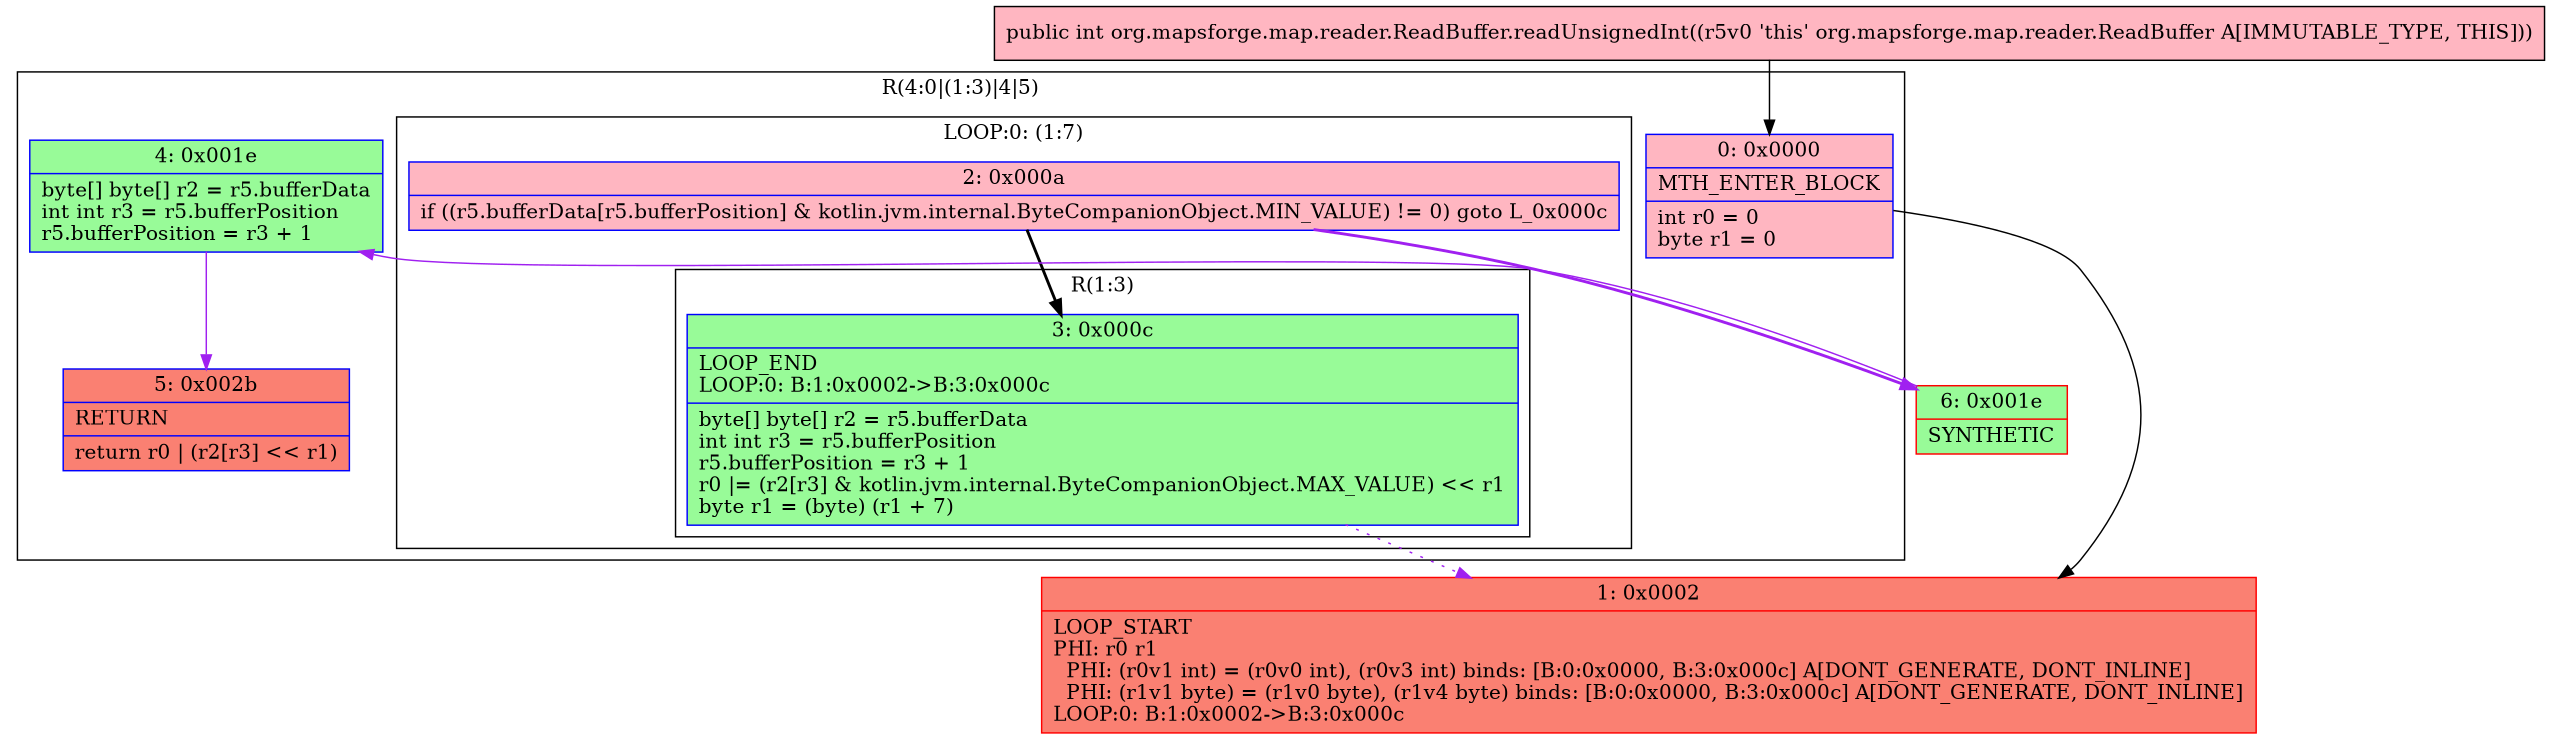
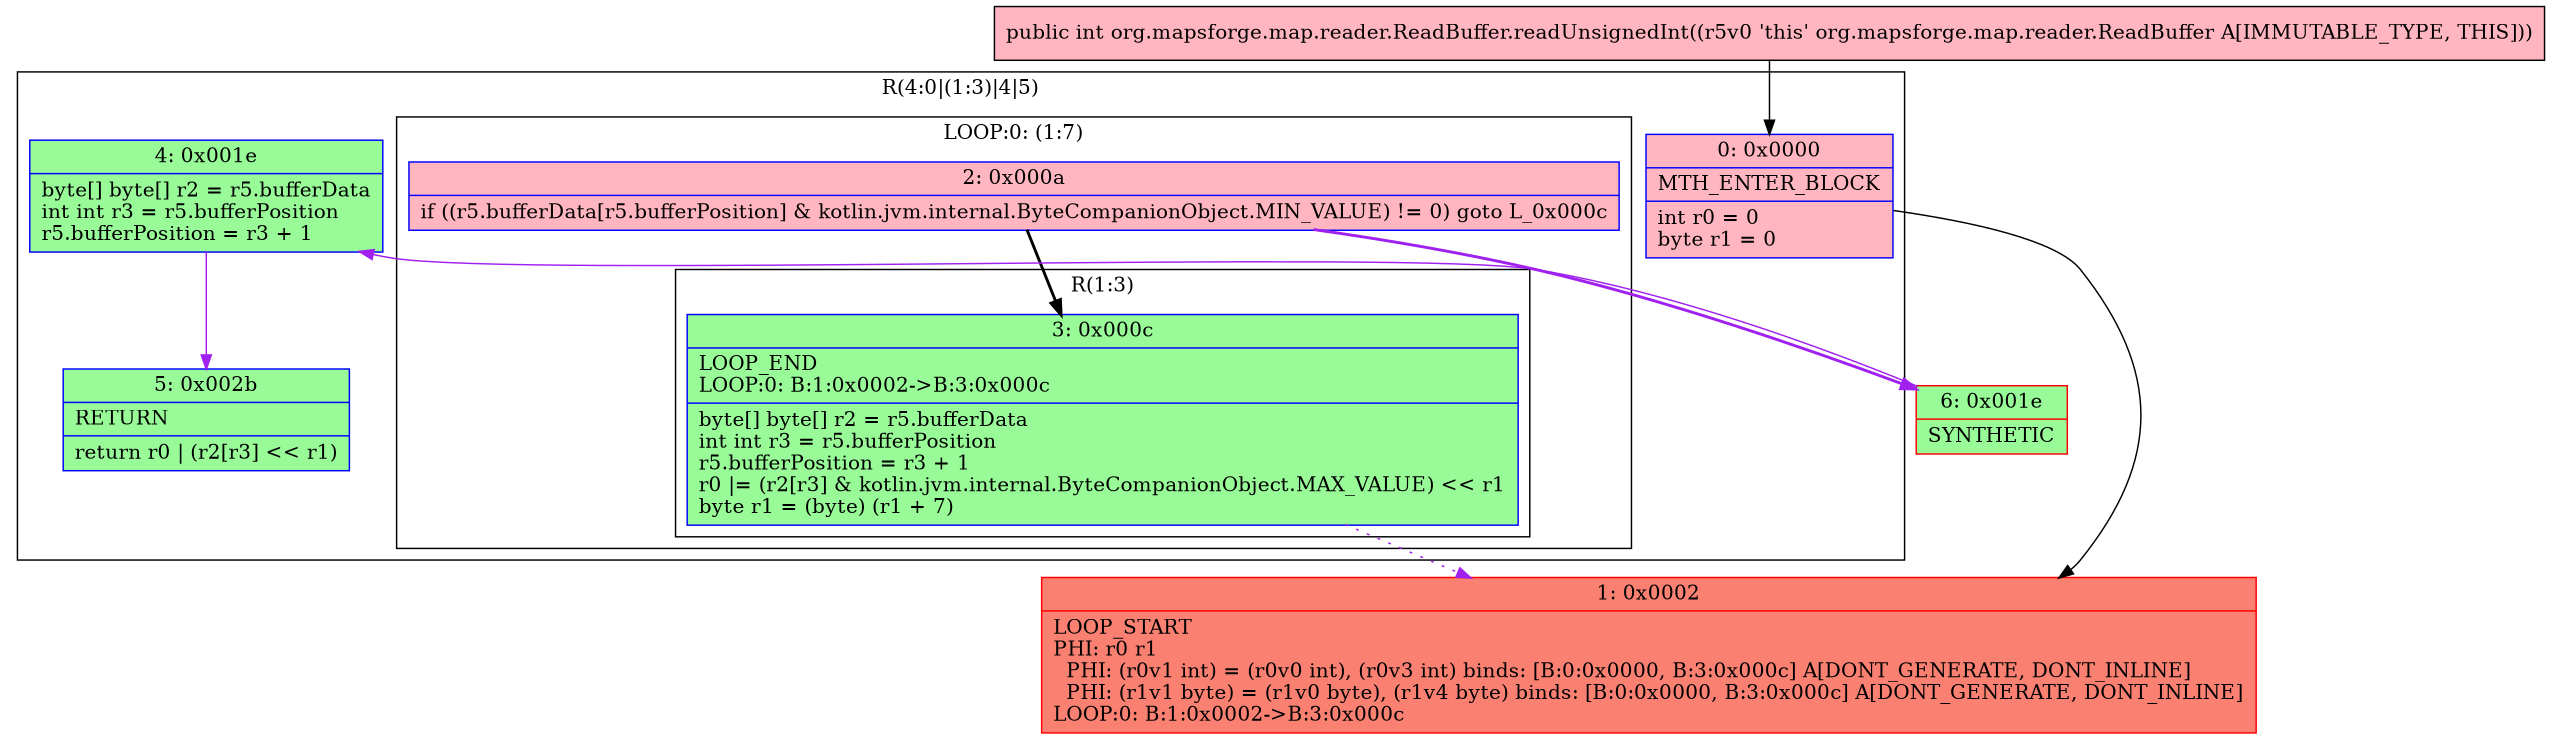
(206, 420) -> (206, 420)
